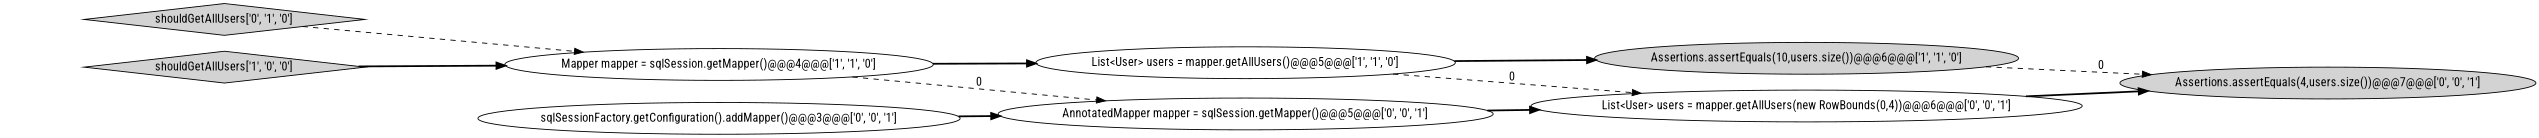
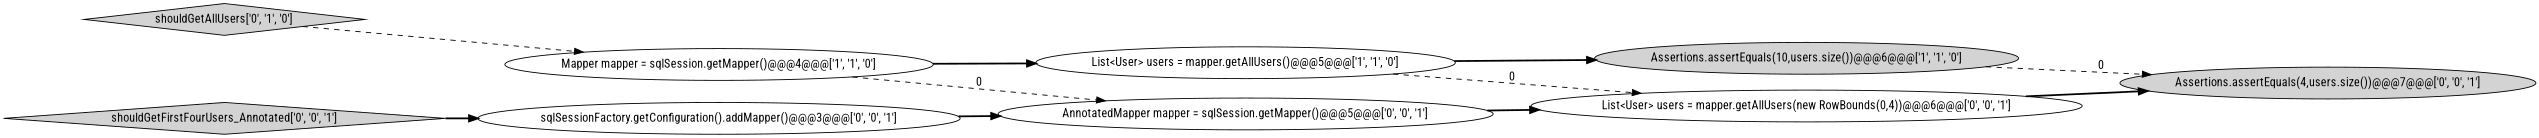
(224, 67) -> none
none -> (224, 118)
